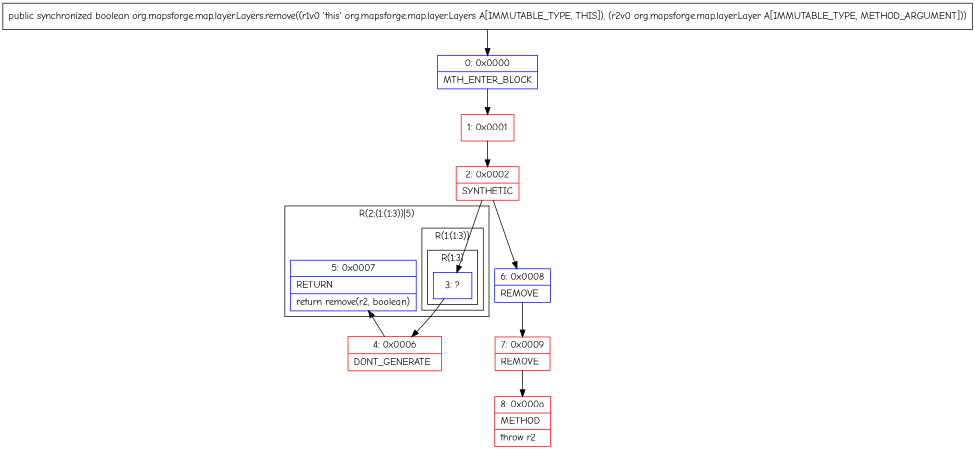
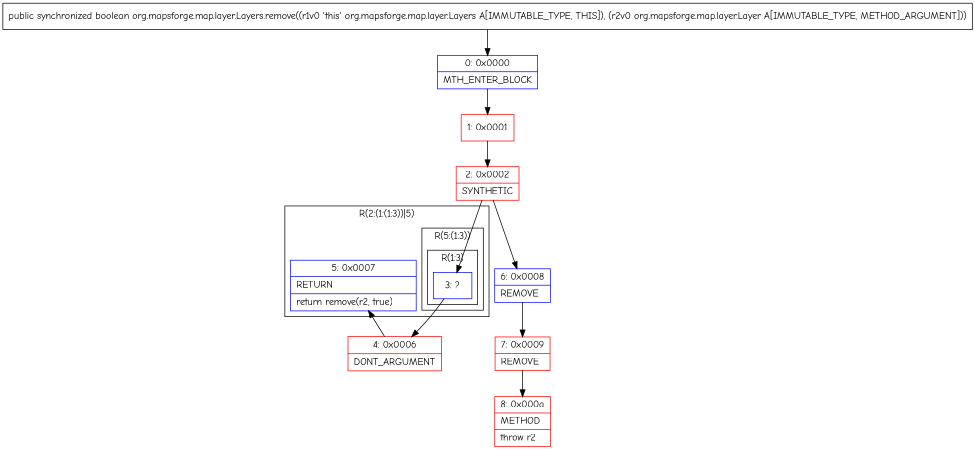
(453, 236) -> (453, 236)
(353, 302) -> (345, 302)
(392, 362) -> (395, 362)
